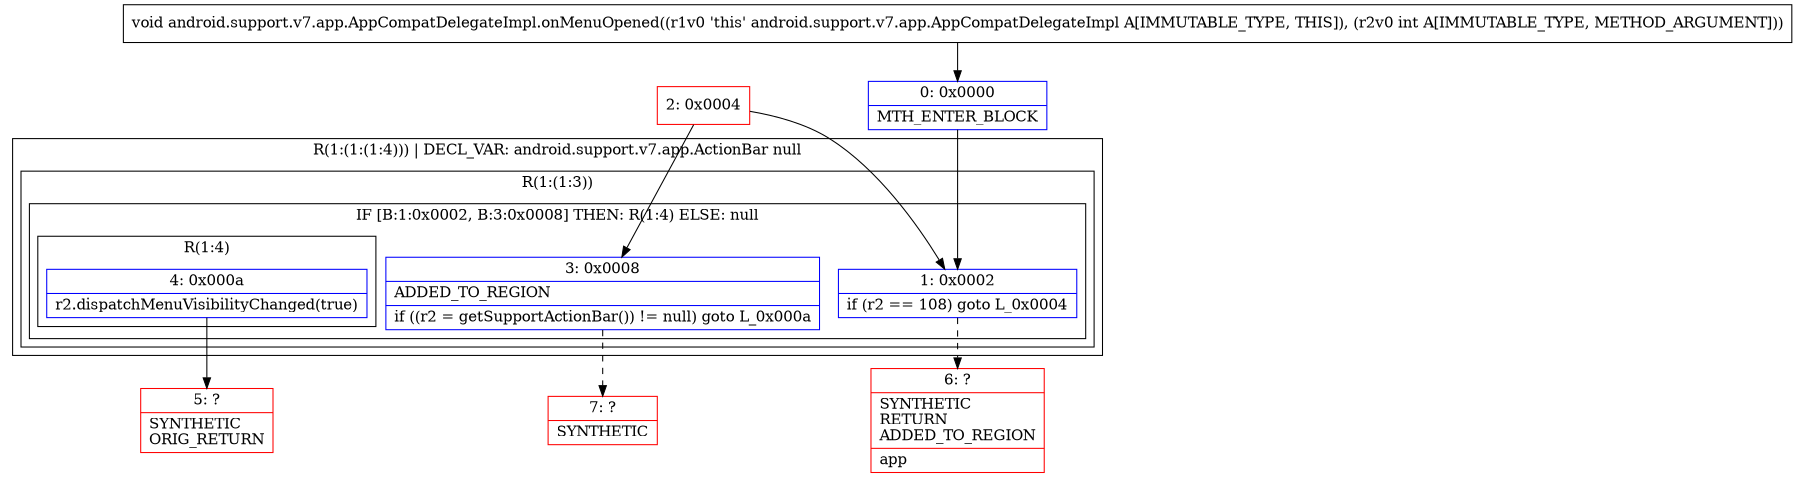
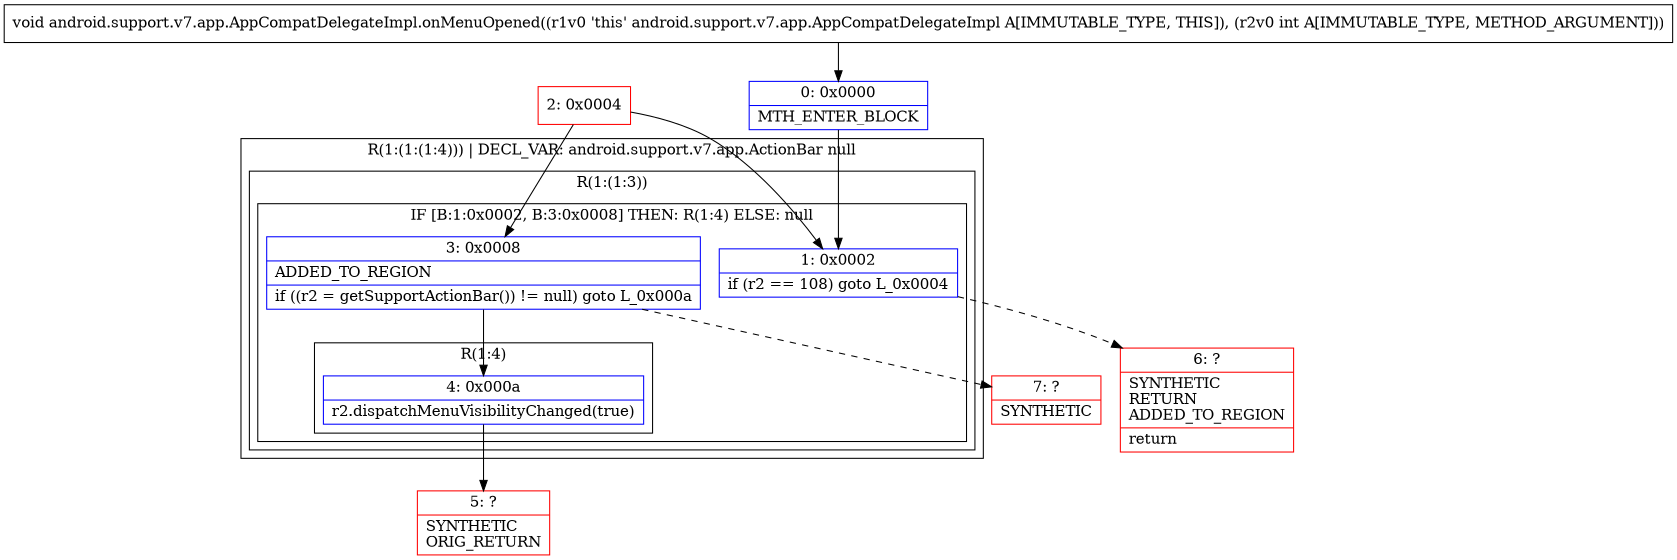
none -> (484, 336)
(894, 460) -> (1153, 439)
